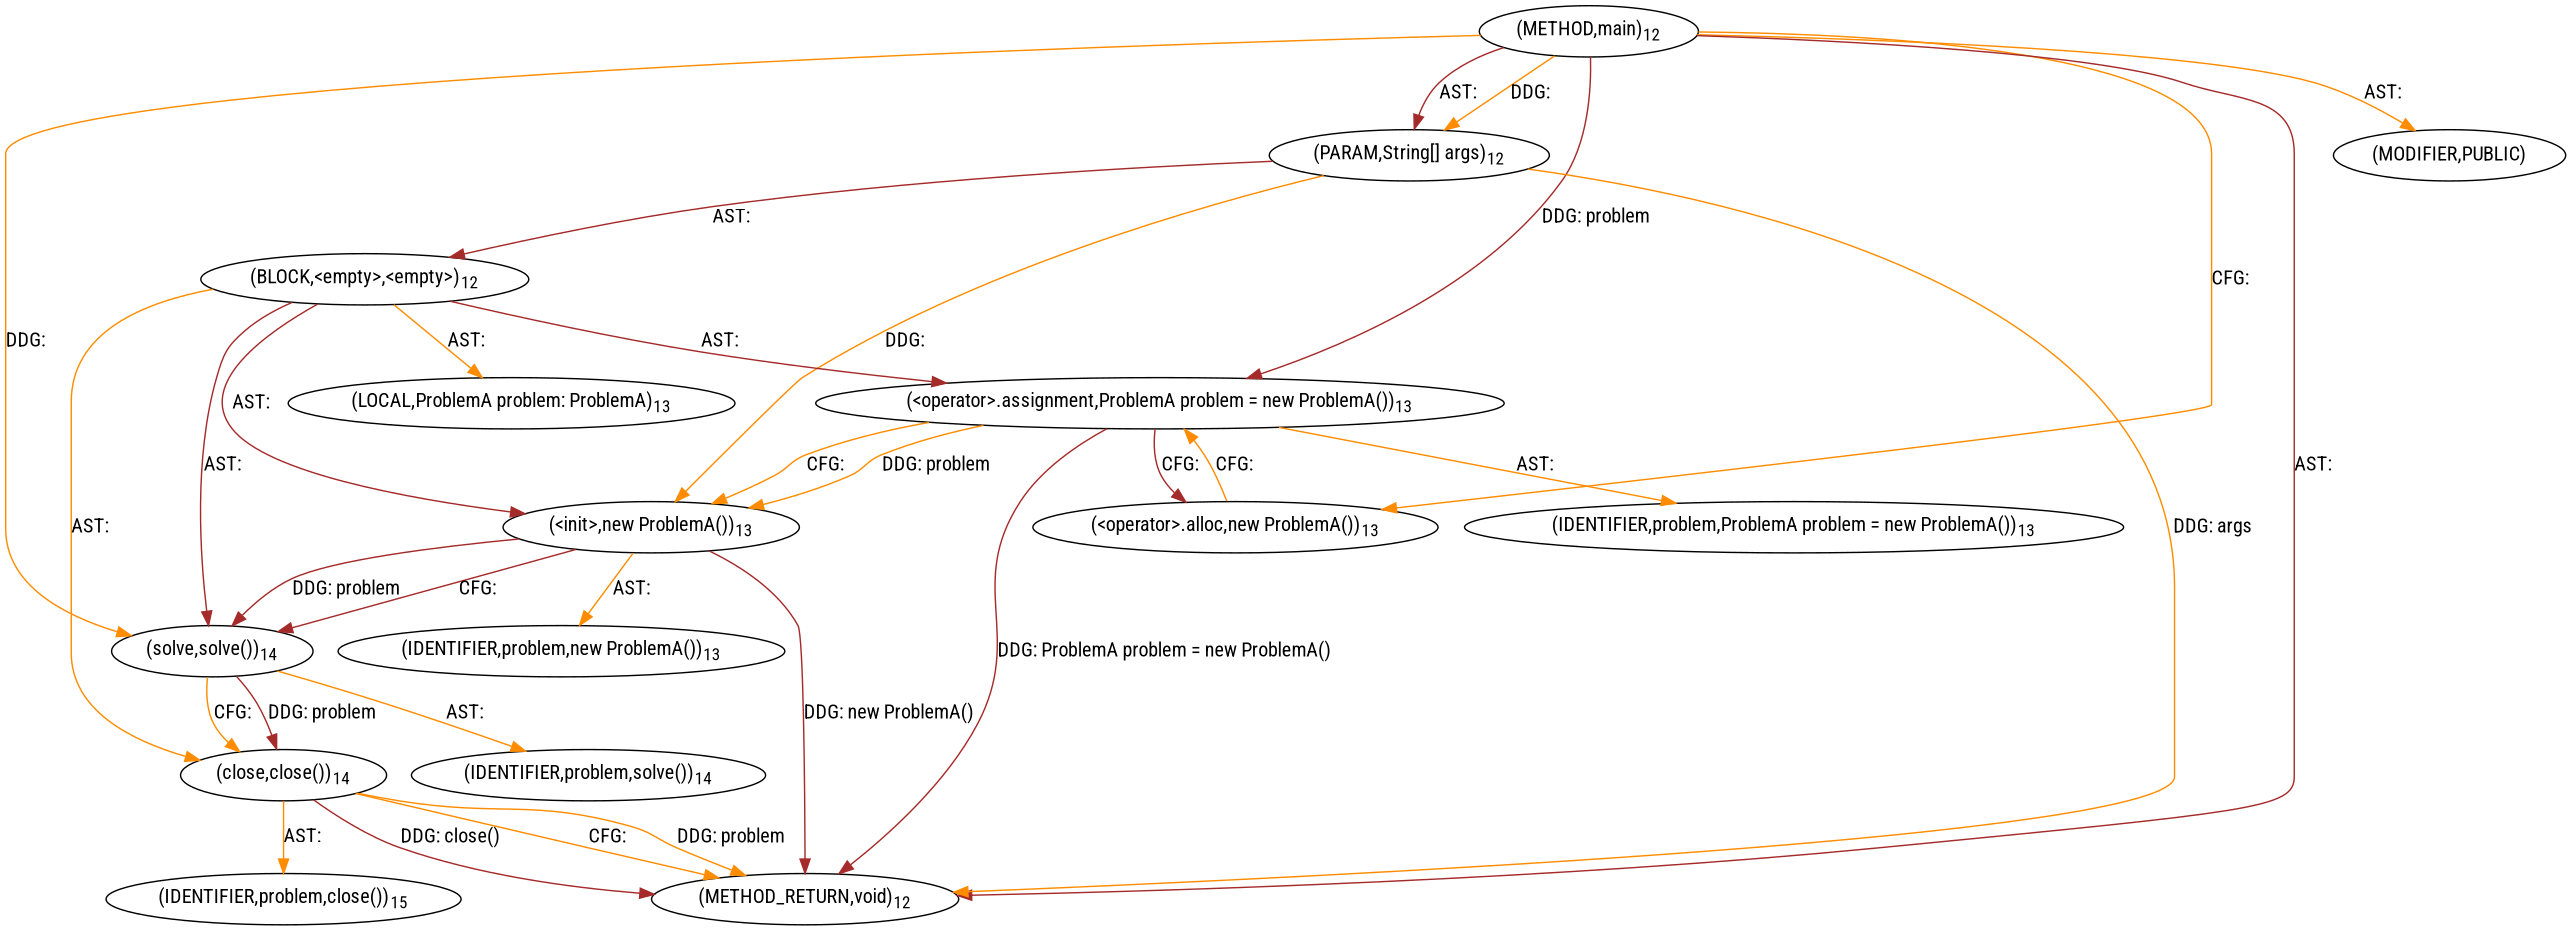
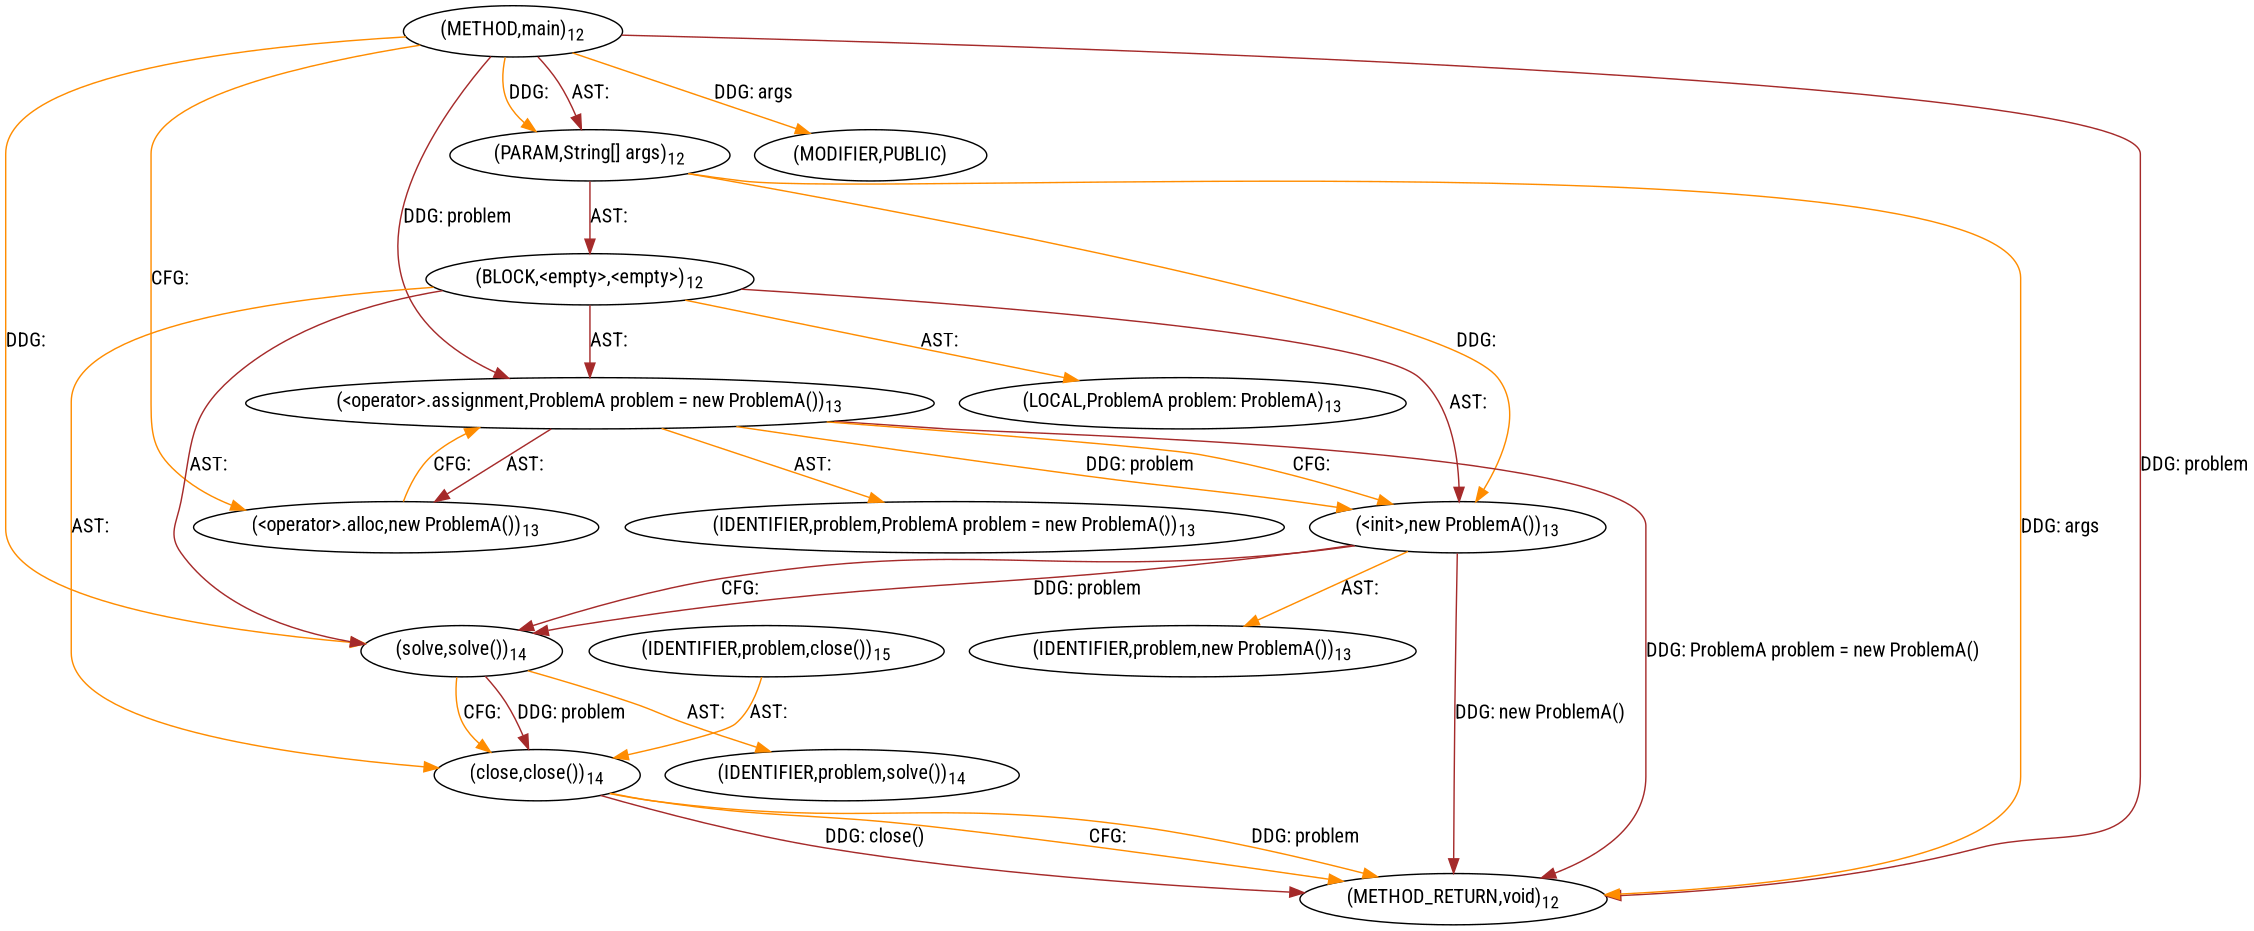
(2385, 93) -> (754, 93)
(1183, 465) -> (527, 465)
(2316, 465) -> (2194, 465)
(284, 830) -> (697, 738)
